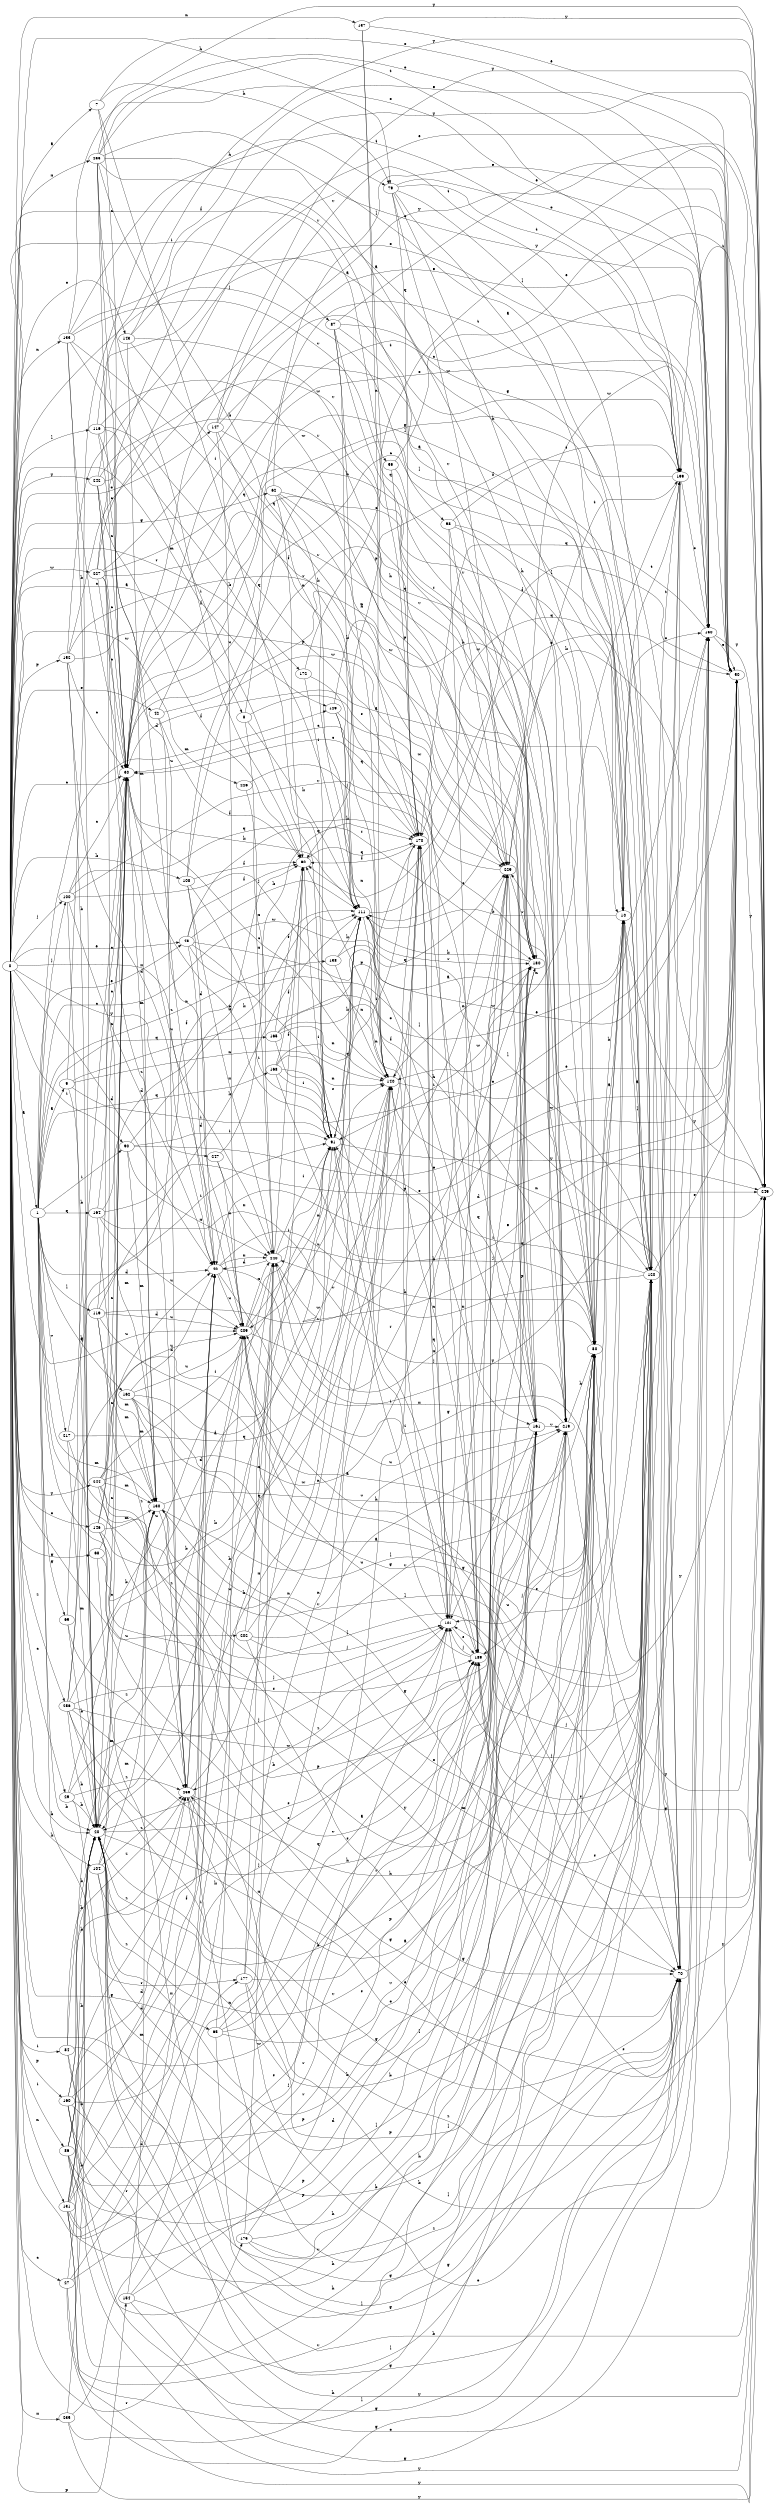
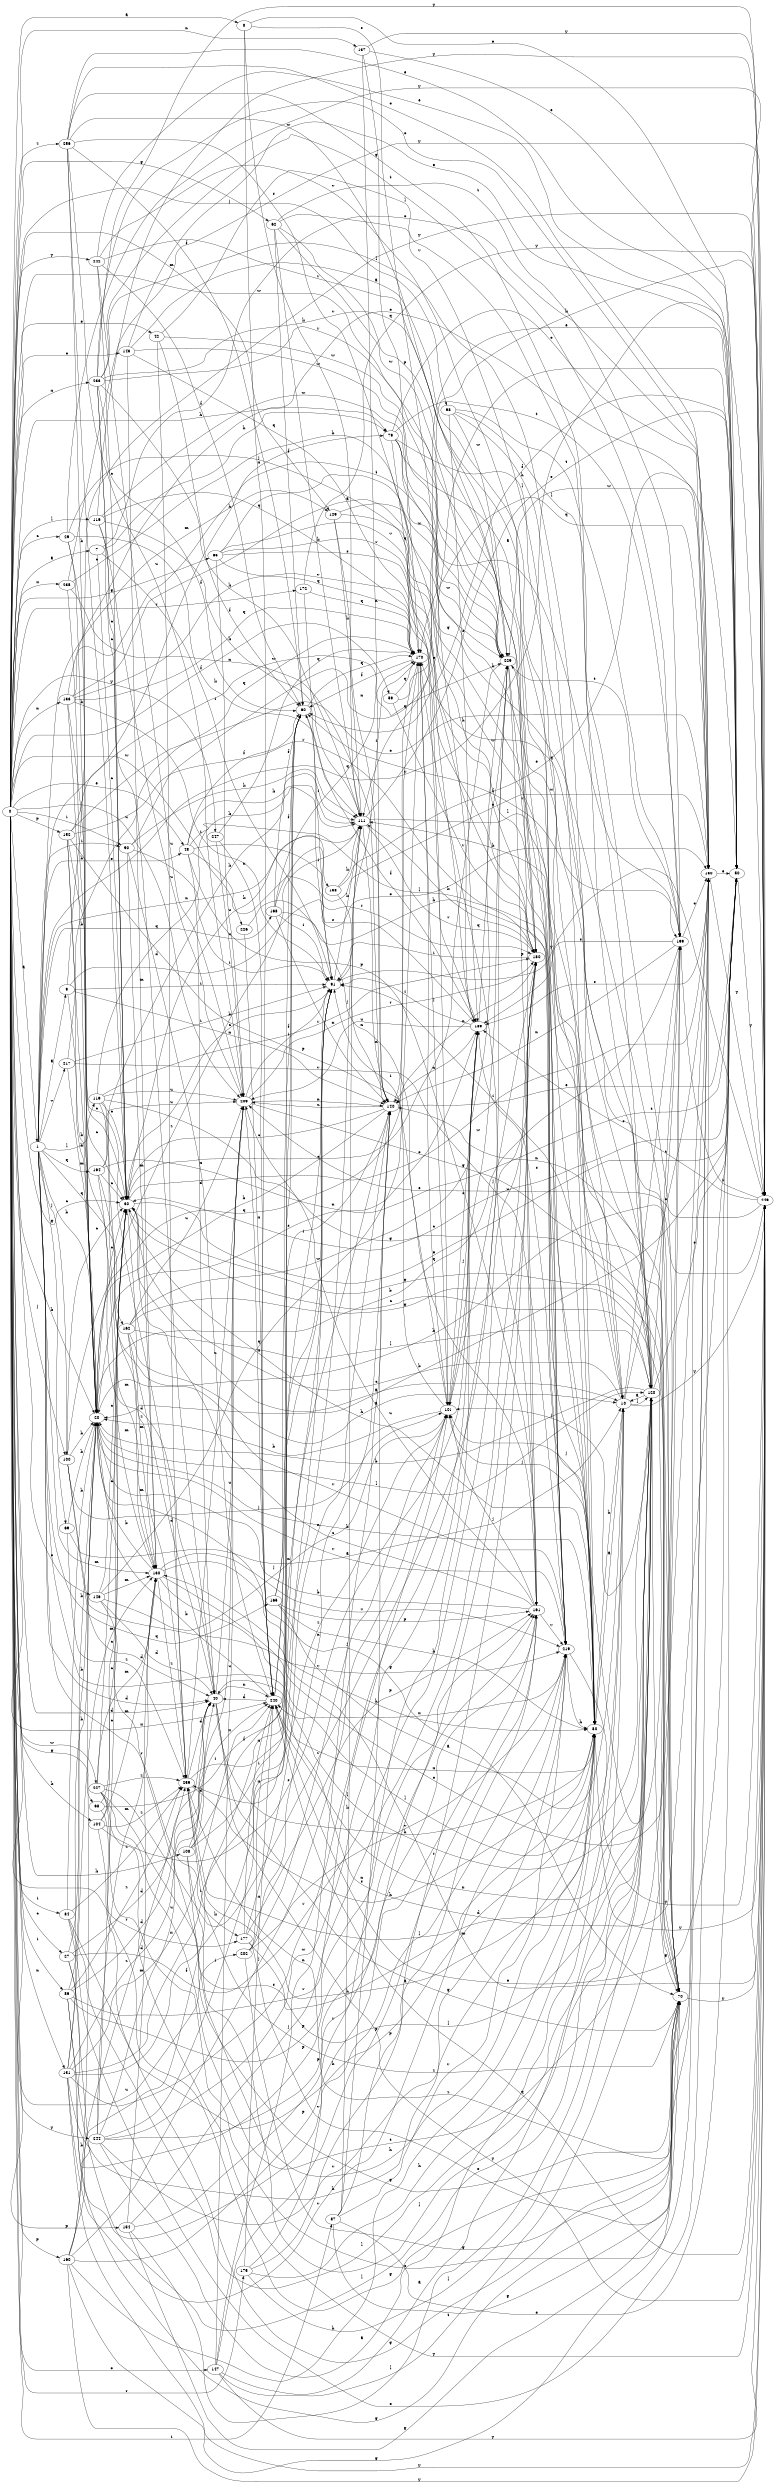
(476, 1779) -> none
(333, 2121) -> (333, 2019)
